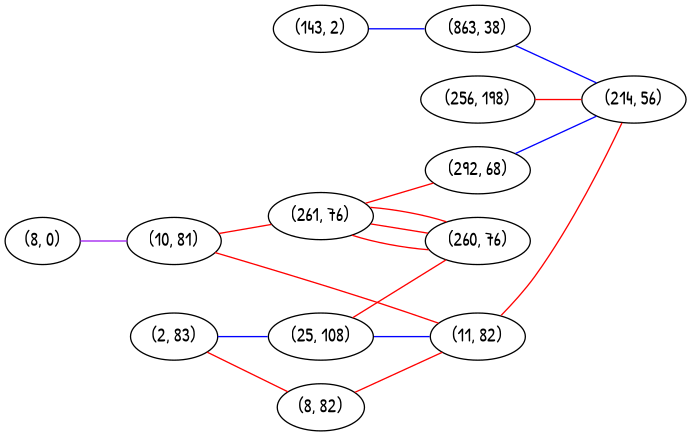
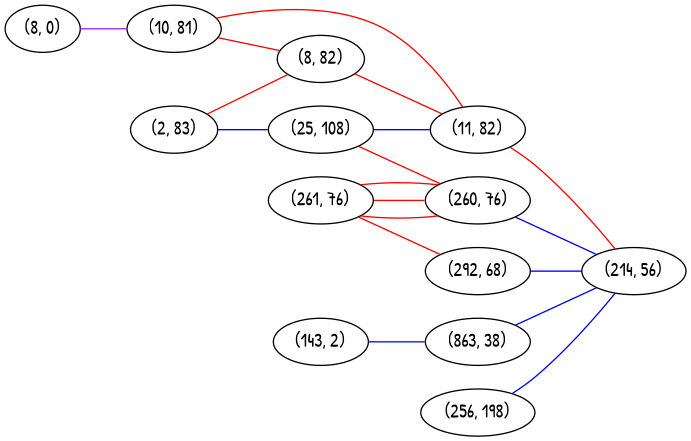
(558, 100) -> (567, 347)
(245, 229) -> (249, 44)
none -> (556, 236)
